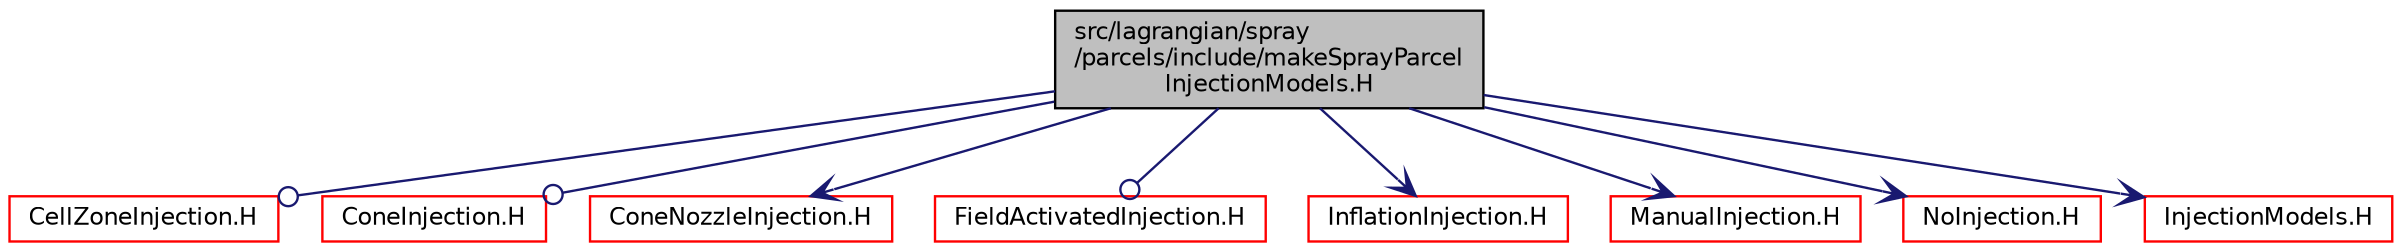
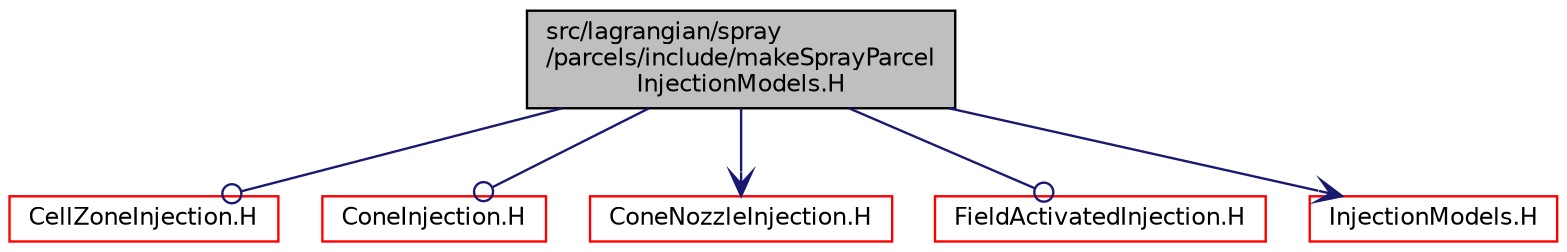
(1438, 219) -> none
(1736, 219) -> none
(2002, 219) -> none
